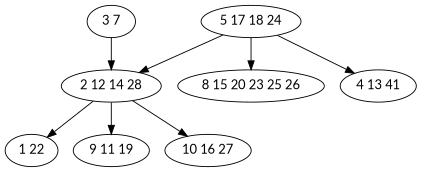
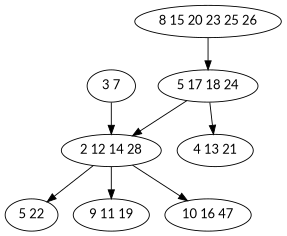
(251, 49) -> (208, 49)
(378, 86) -> (215, 150)
(32, 150) -> (32, 215)
(208, 150) -> (208, 215)
